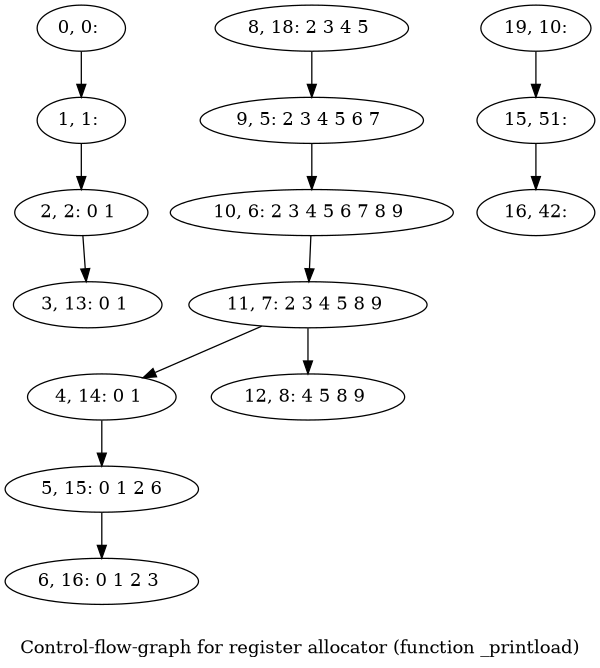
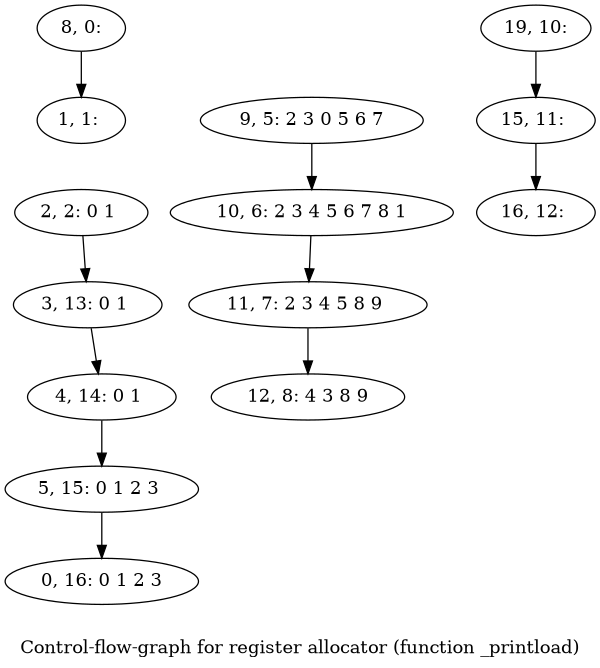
(81, 28) -> (81, 28)
(312, 28) -> none
(312, 120) -> (312, 120)
(536, 120) -> (536, 120)
(81, 160) -> none
(312, 213) -> (312, 213)
(536, 213) -> (536, 213)
(208, 349) -> (94, 345)
(308, 397) -> (308, 397)
(102, 489) -> (102, 489)
(102, 581) -> (102, 581)
